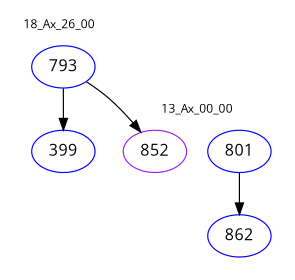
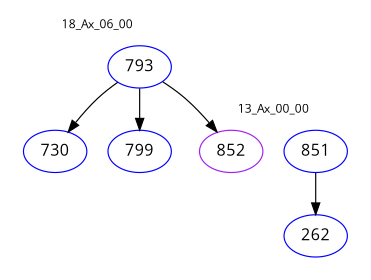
(59, 25) -> (97, 25)
none -> (55, 151)
(63, 151) -> (140, 151)
(239, 151) -> (316, 151)
(239, 236) -> (316, 236)
